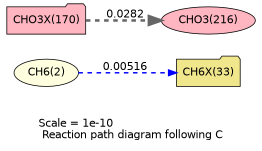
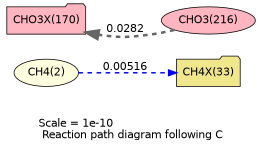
(117, 20) -> (137, 36)
(46, 73) -> (46, 73)
(208, 73) -> (208, 73)
